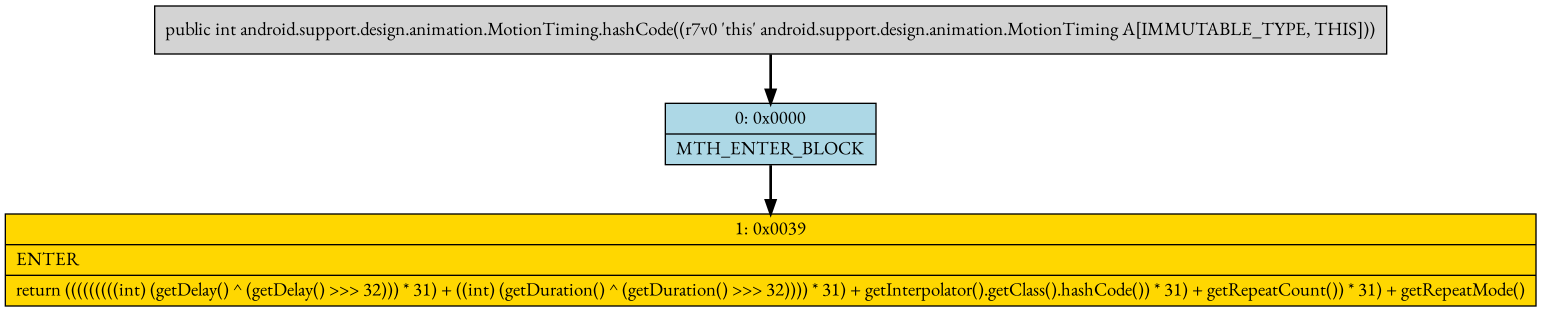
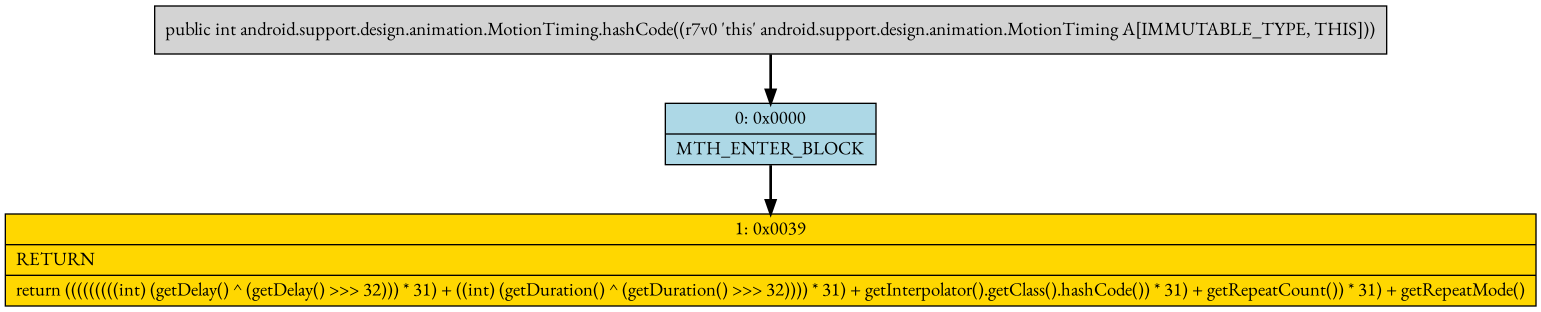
(48, 259) -> (56, 259)
